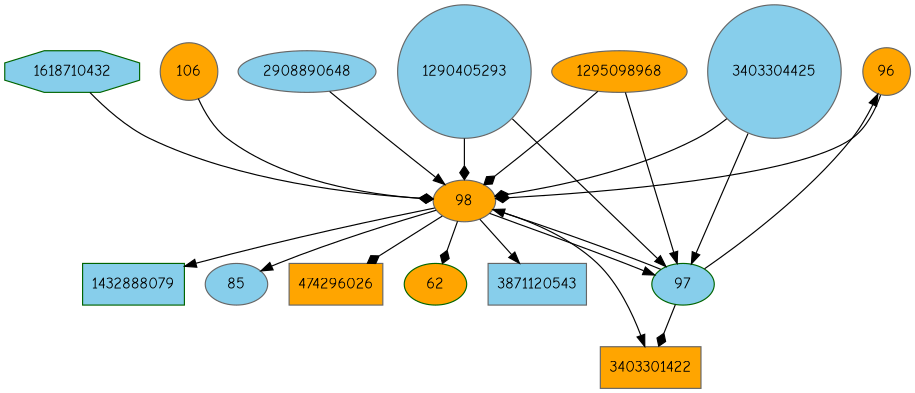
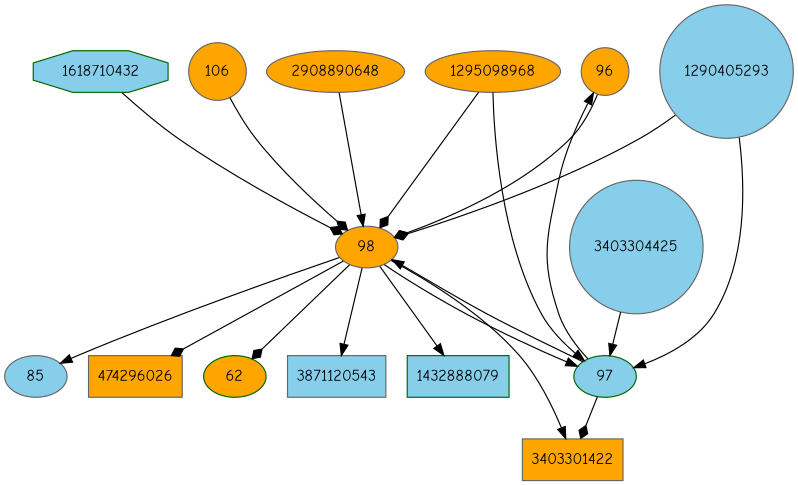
(307, 72) -> (336, 72)
(622, 168) -> none
